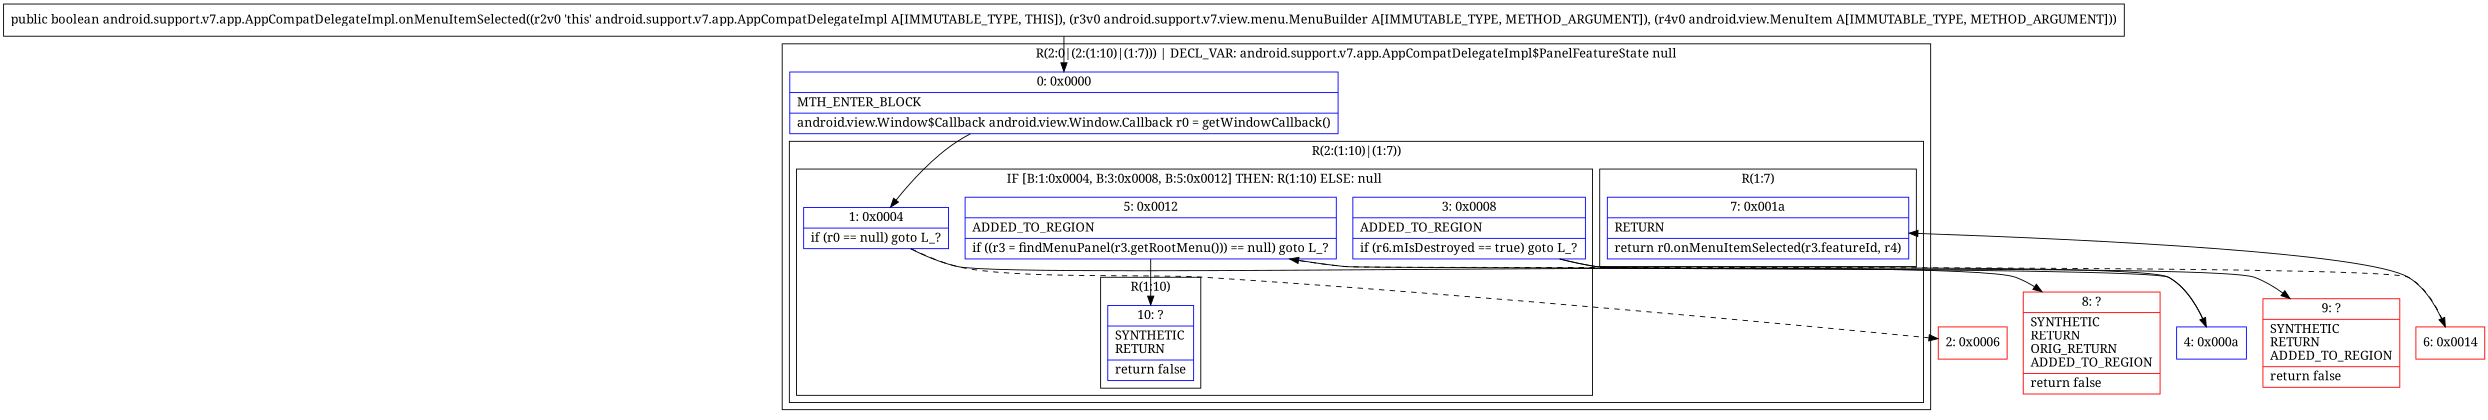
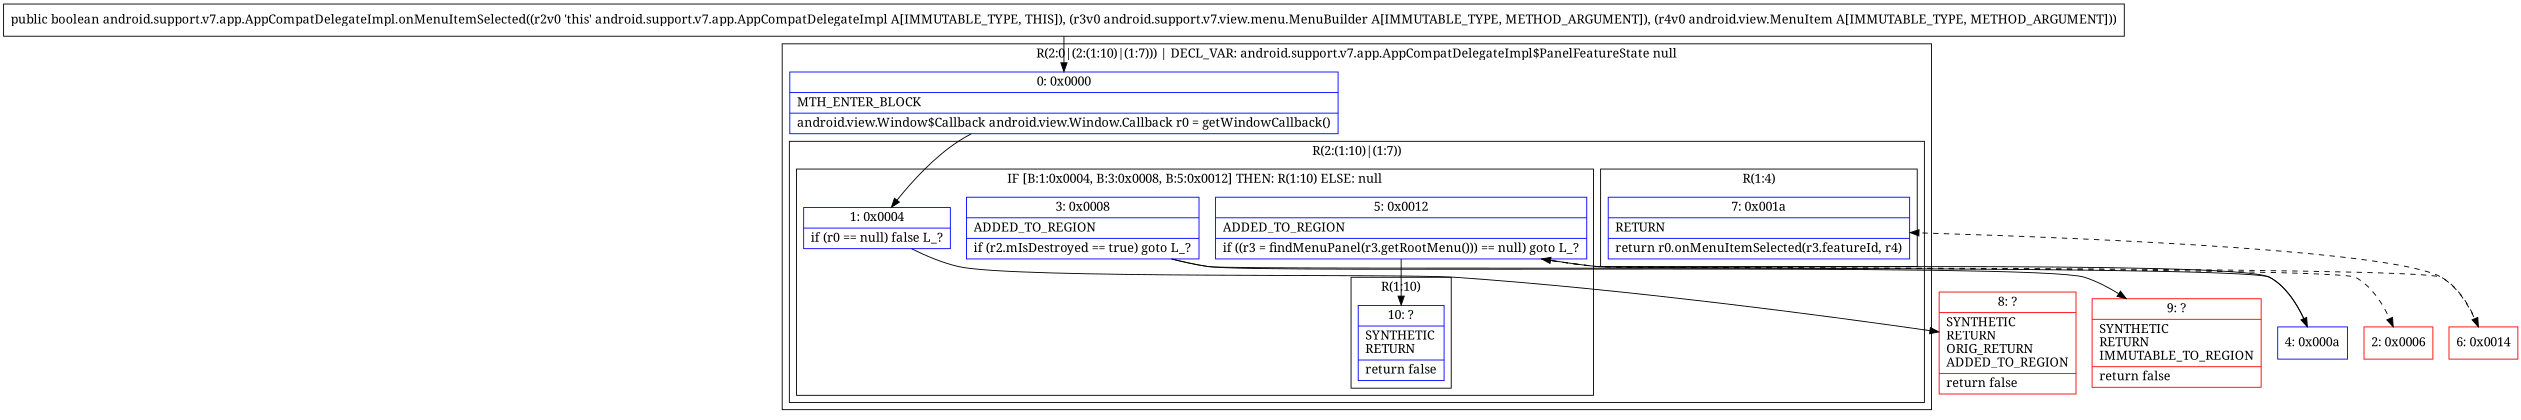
(1758, 179) -> (1759, 179)
(876, 238) -> (877, 238)
(2196, 247) -> (2213, 246)
(1469, 248) -> (1083, 248)
(1419, 293) -> (1976, 269)
(2331, 356) -> (2177, 356)
